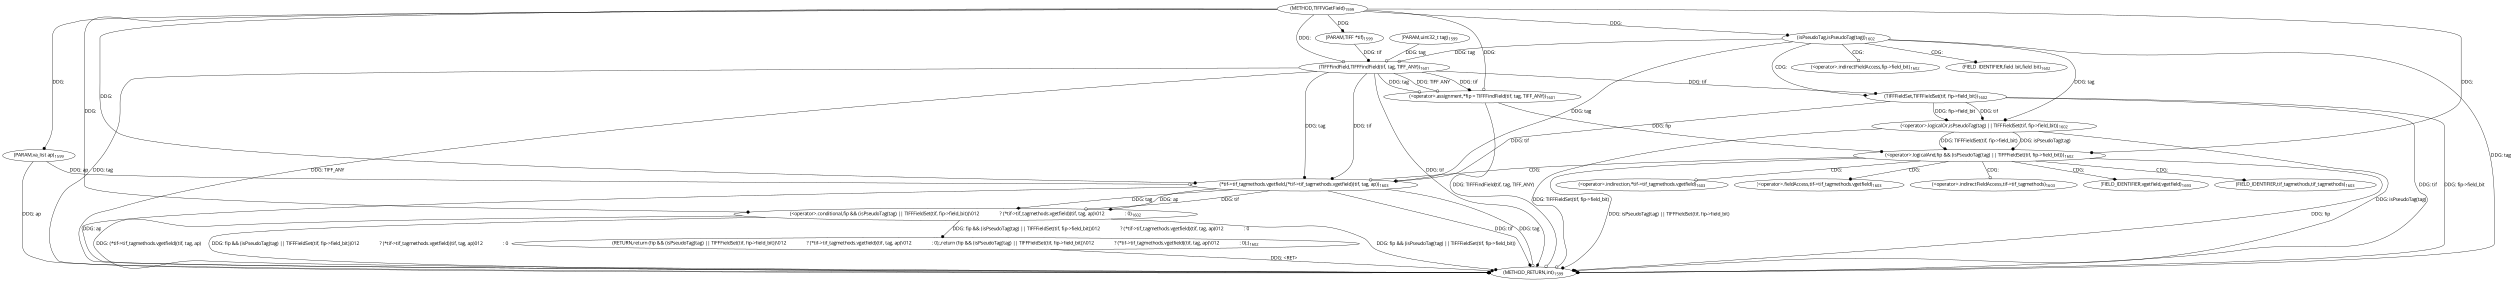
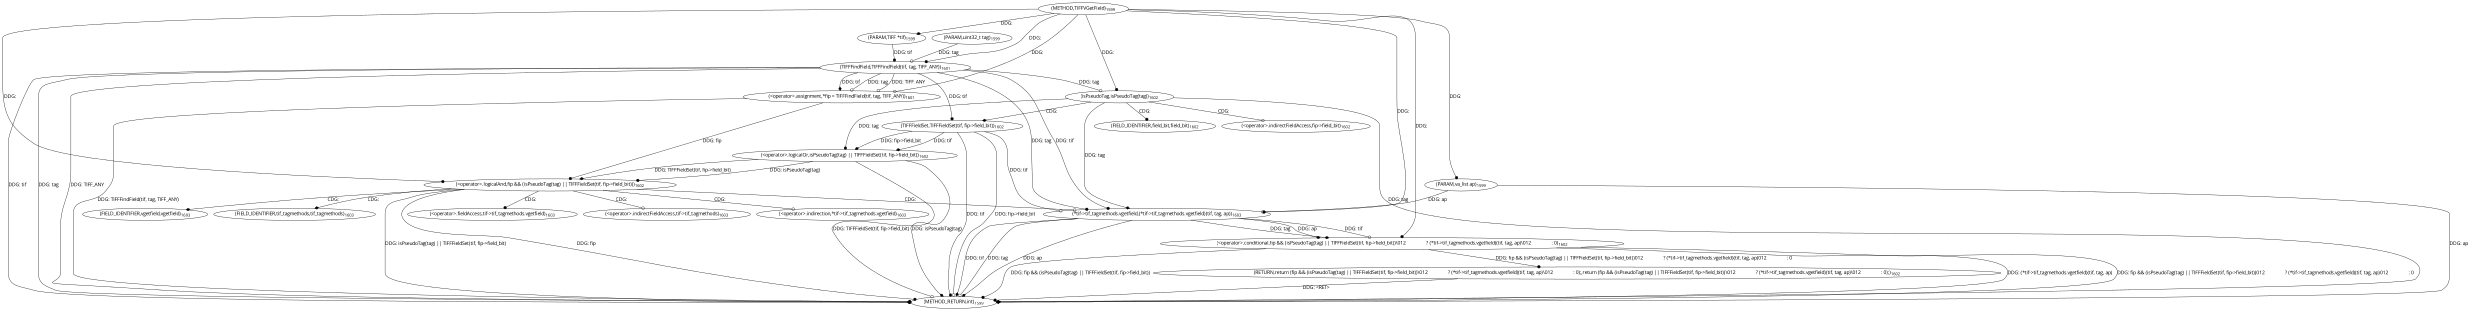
(1591, 43) -> (1033, 76)
(1303, 48) -> (999, 50)
